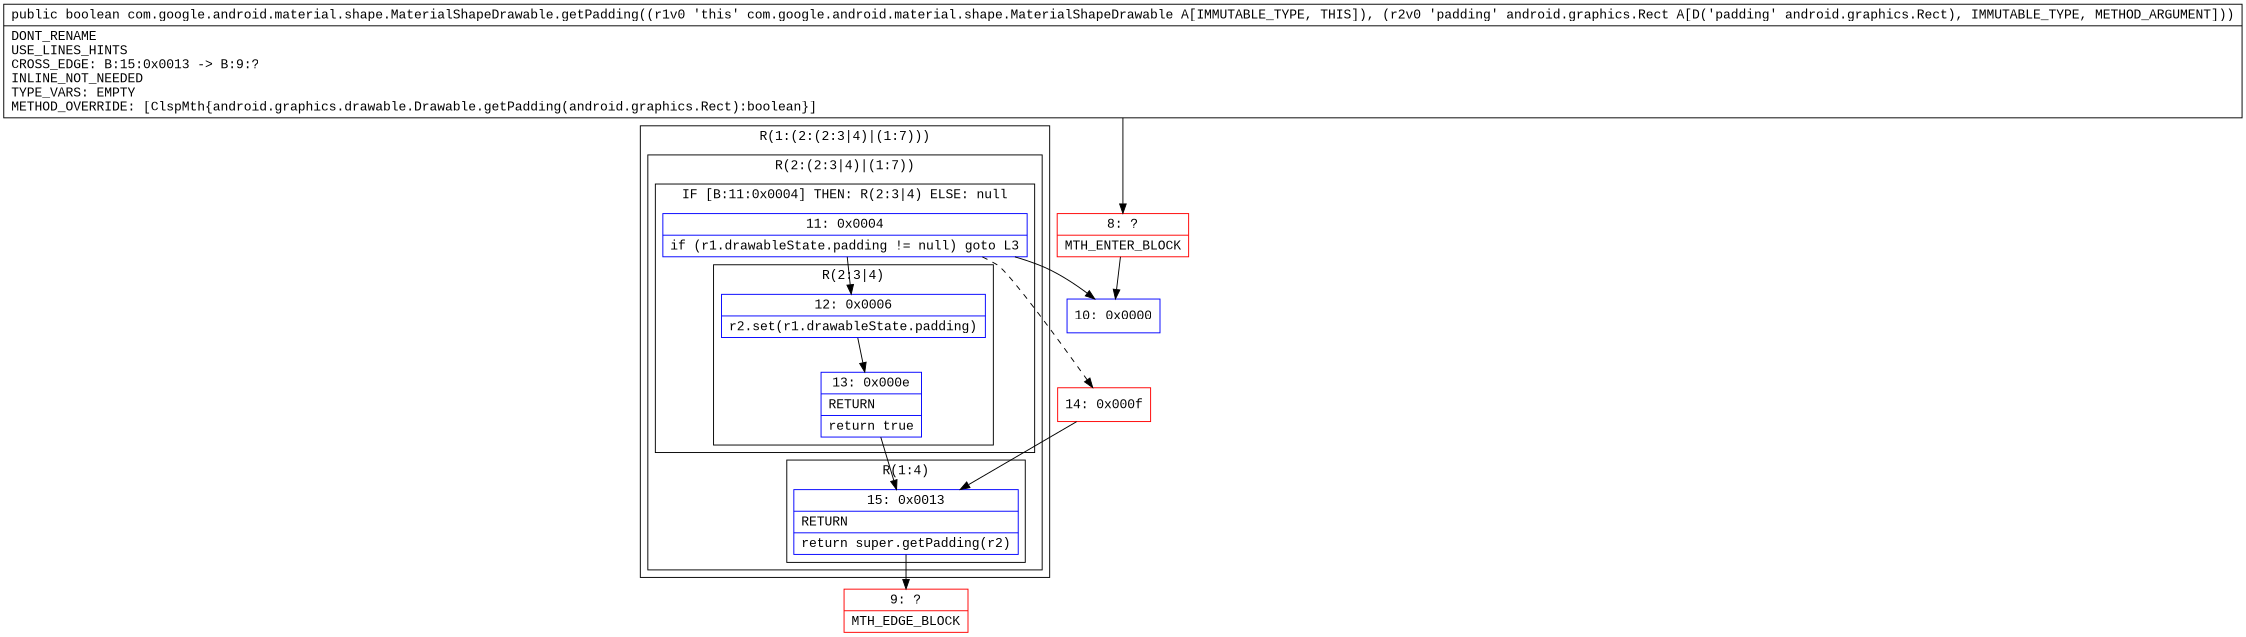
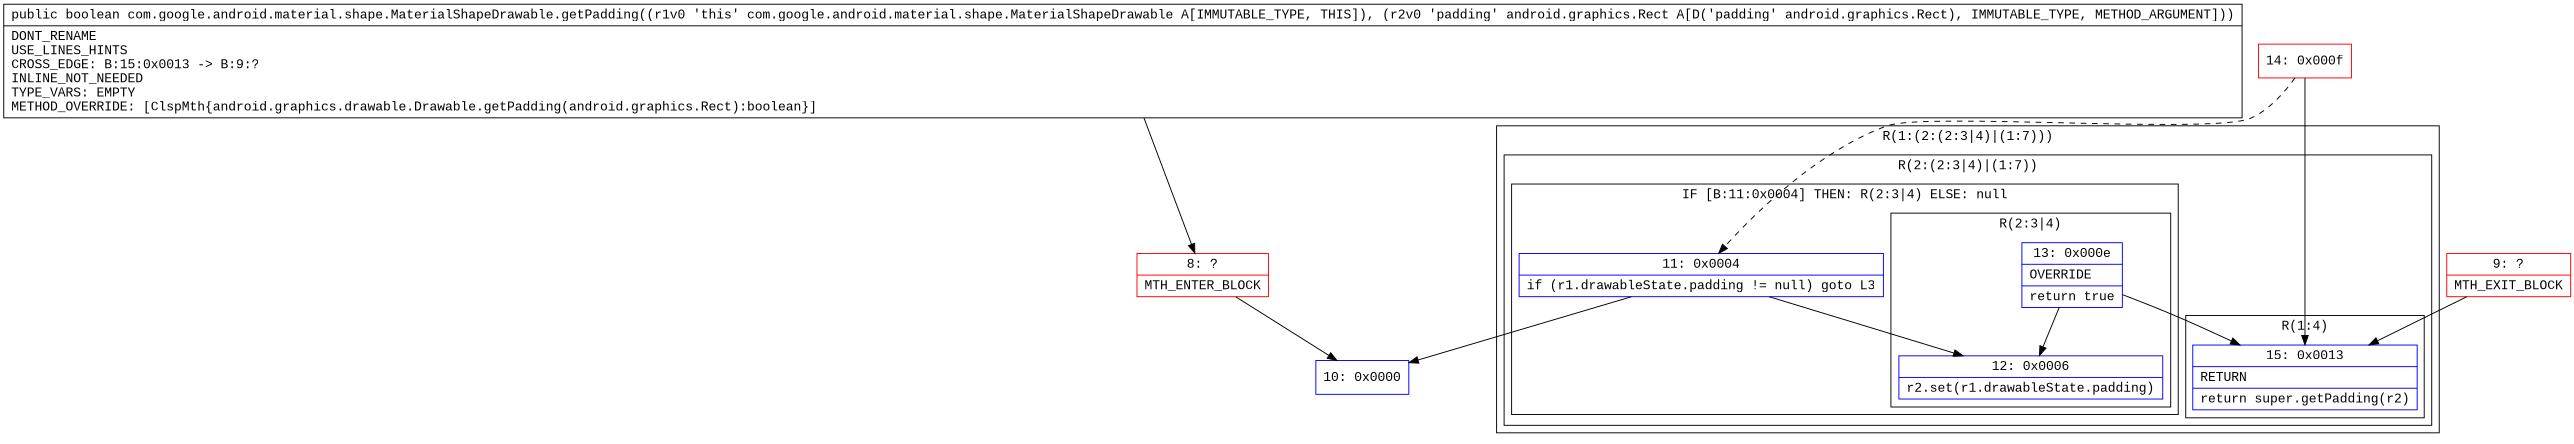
(1029, 301) -> (1873, 132)
(860, 350) -> (2051, 327)
(852, 404) -> (2061, 275)
(906, 567) -> (2416, 322)
(906, 621) -> (2509, 285)
